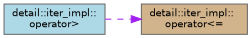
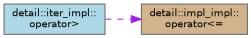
(194, 19) -> (194, 19)
